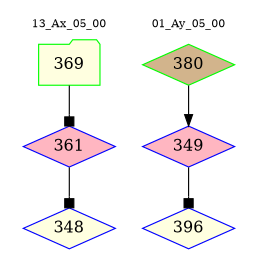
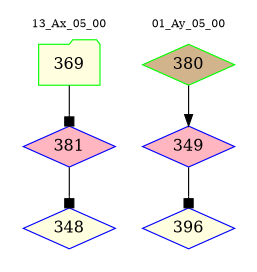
(69, 147) -> (69, 147)
